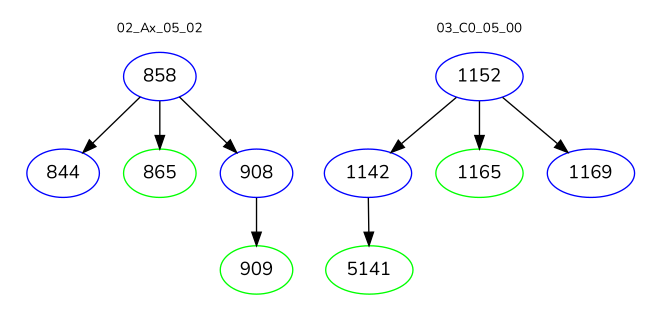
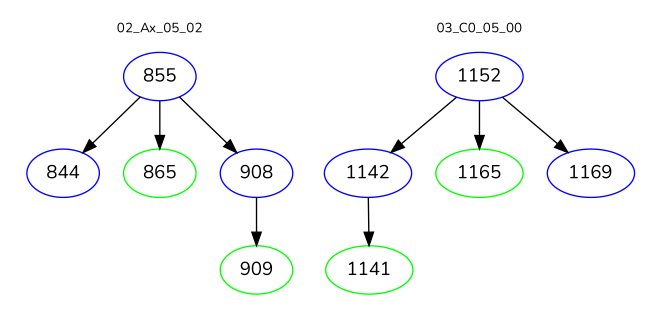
(160, 77) -> (160, 77)
(369, 270) -> (369, 270)
